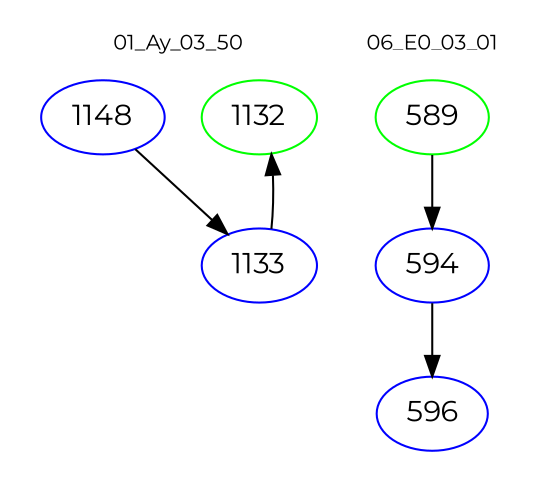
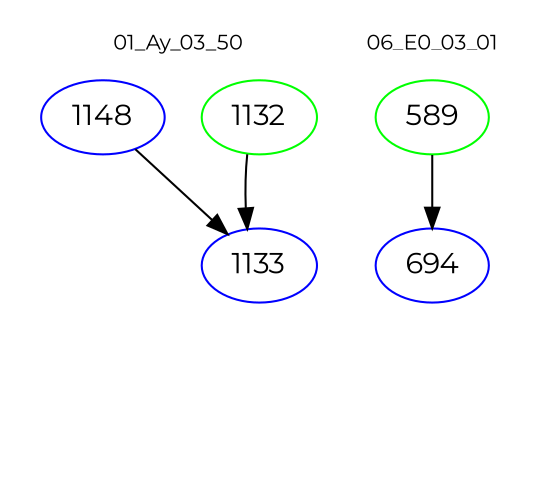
(273, 202) -> (246, 181)
(432, 266) -> (432, 266)
(432, 414) -> none
